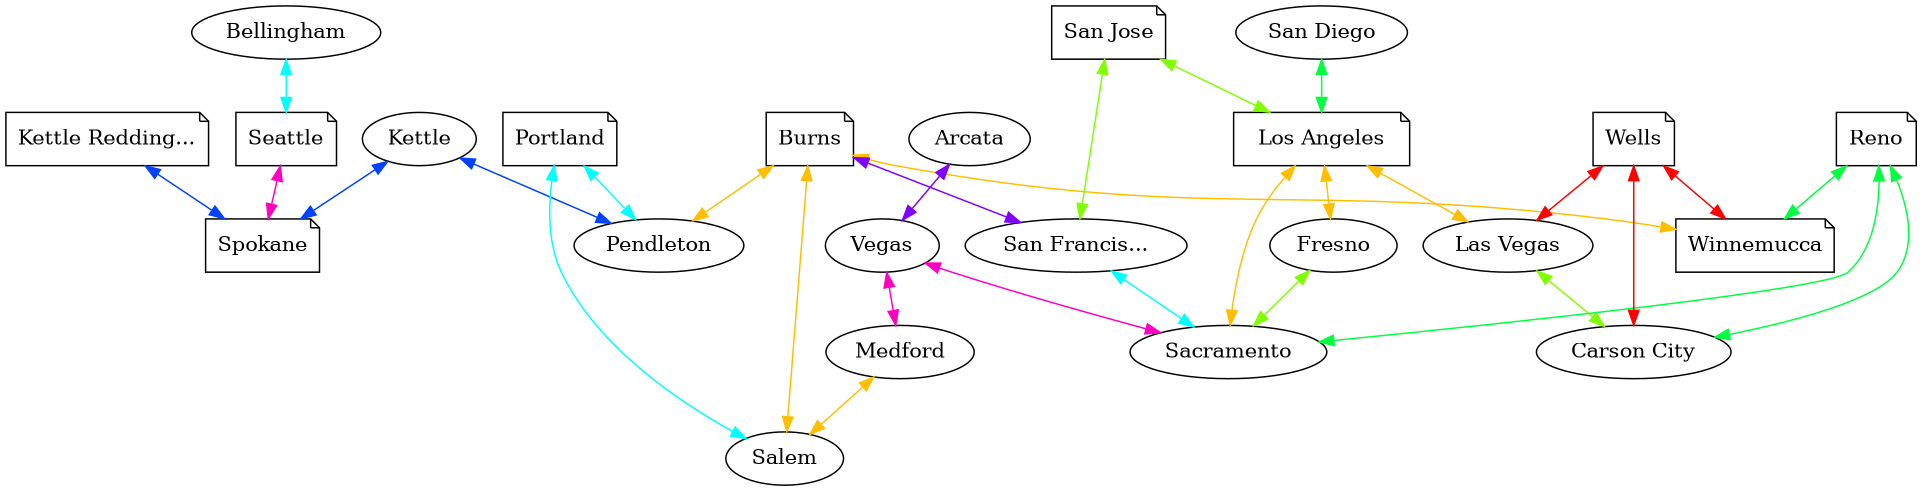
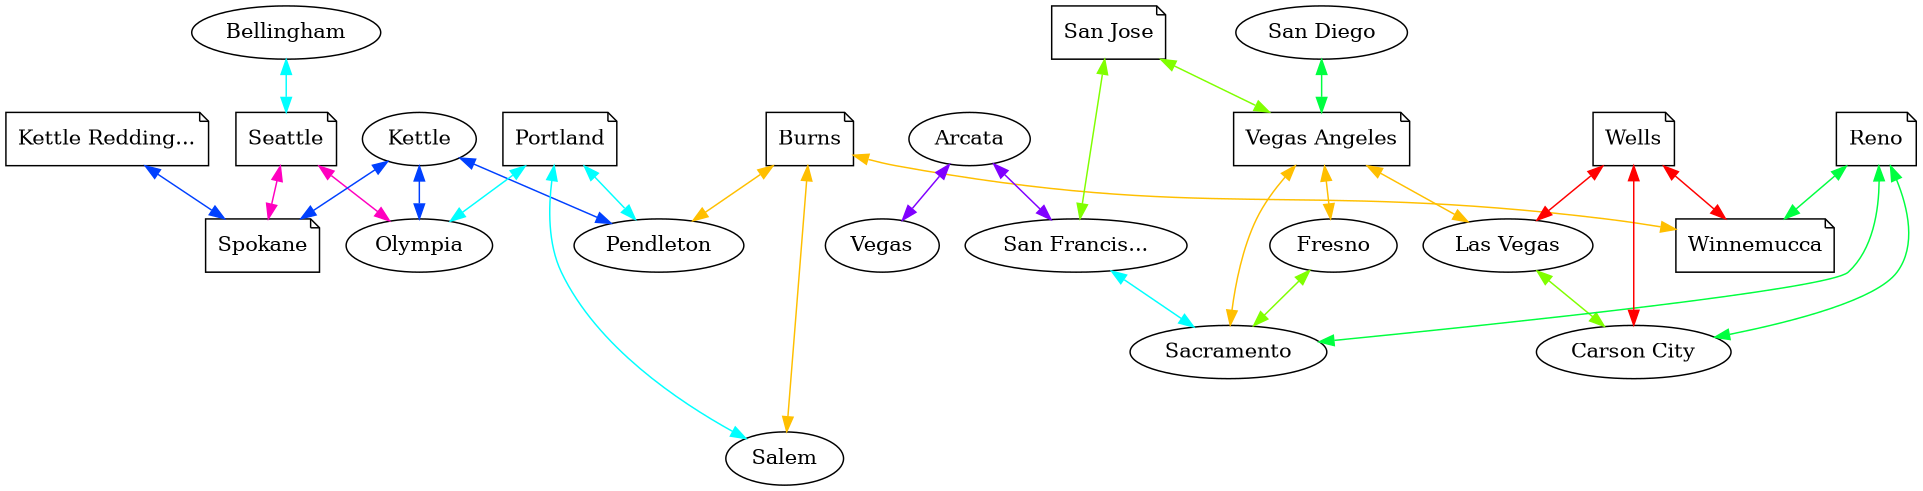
(1322, 139) -> (1322, 139)
(941, 191) -> (1025, 194)
none -> (419, 246)
(1042, 300) -> none
(900, 352) -> none
